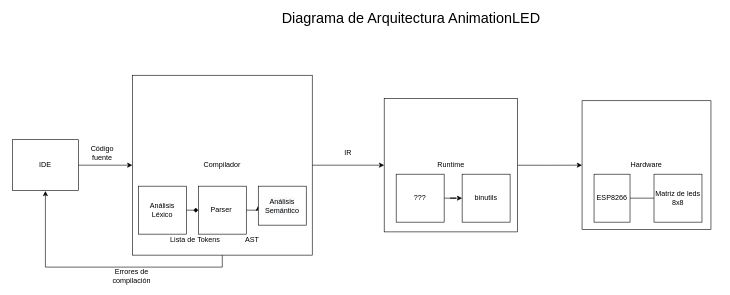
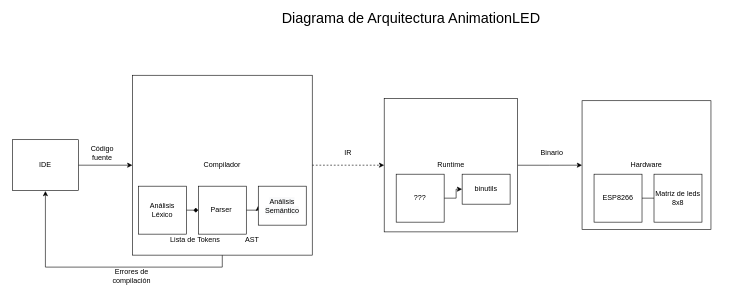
none -> (552, 153)
(346, 165) -> (346, 165)
(486, 198) -> (486, 189)
(612, 198) -> (618, 198)
